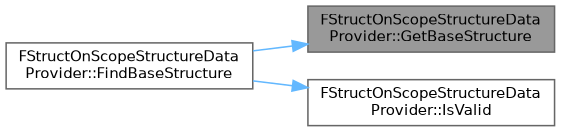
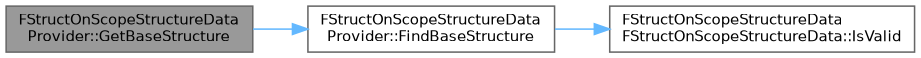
(273, 48) -> (273, 29)
(431, 103) -> (762, 29)
